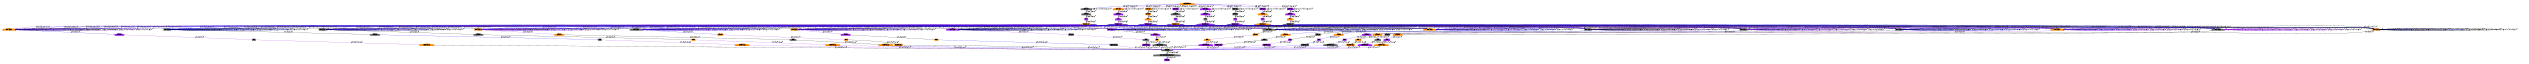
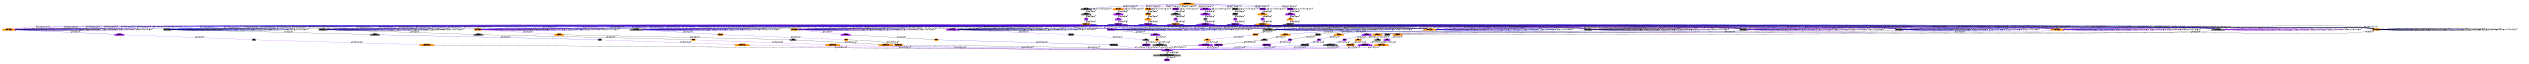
(1167, 50) -> (1167, 50)
